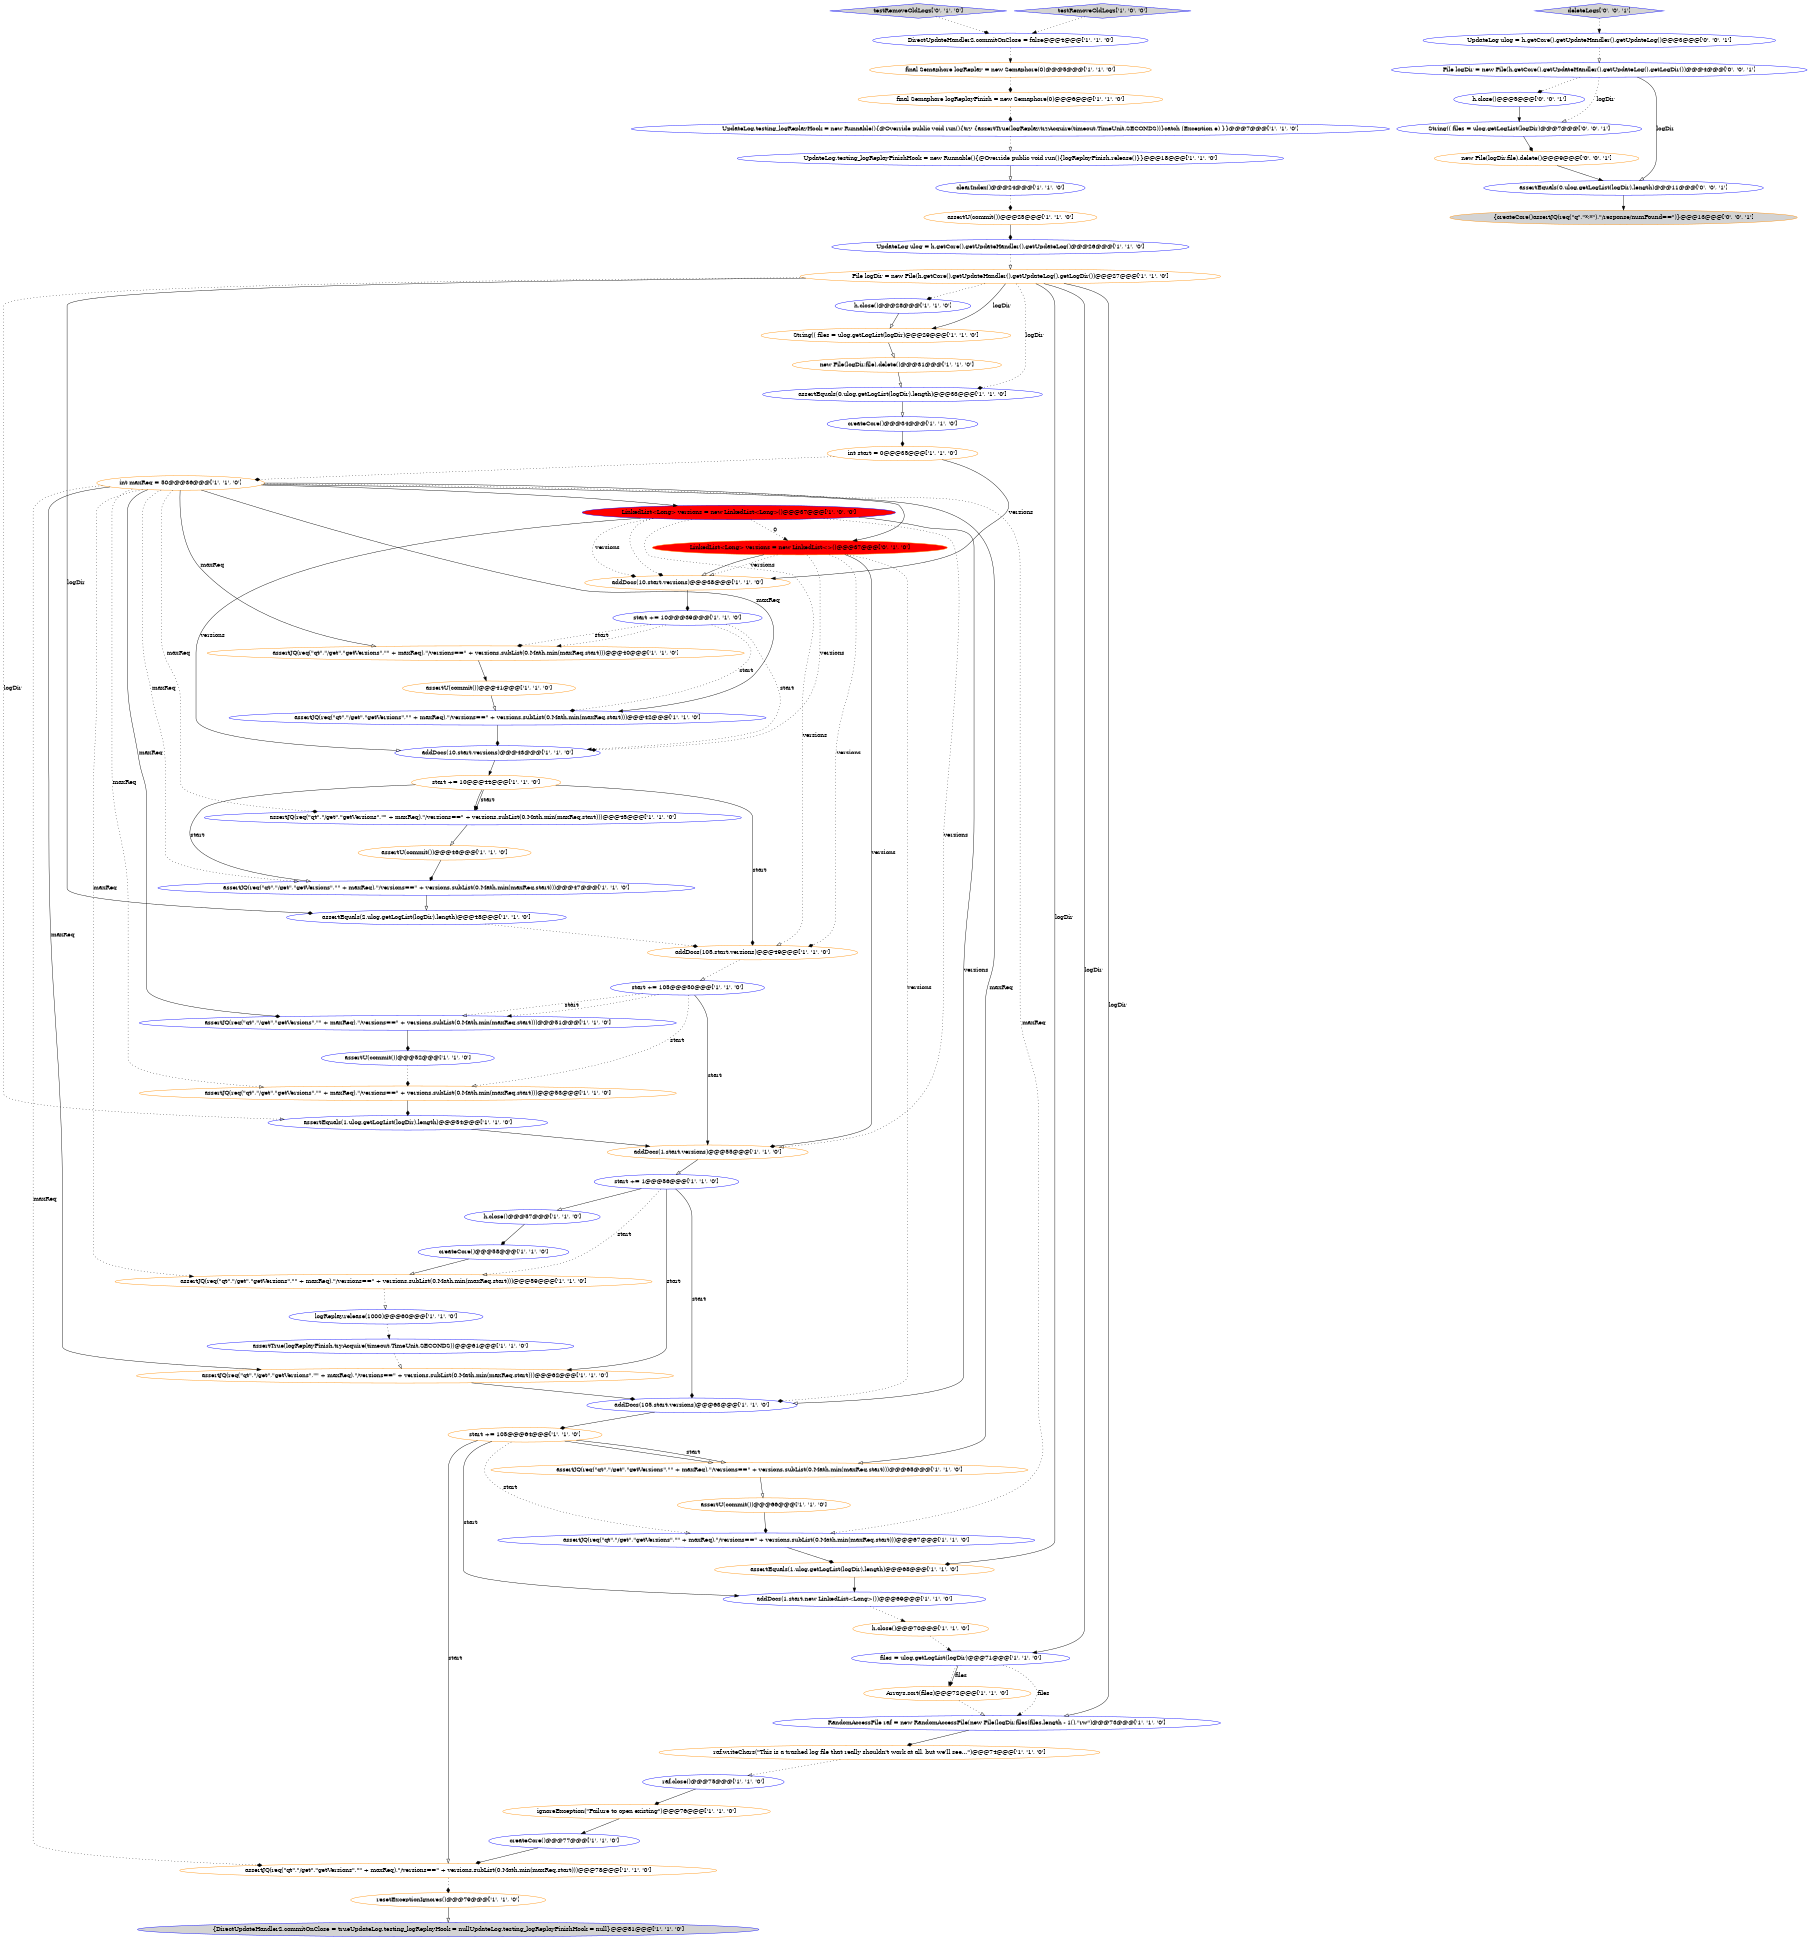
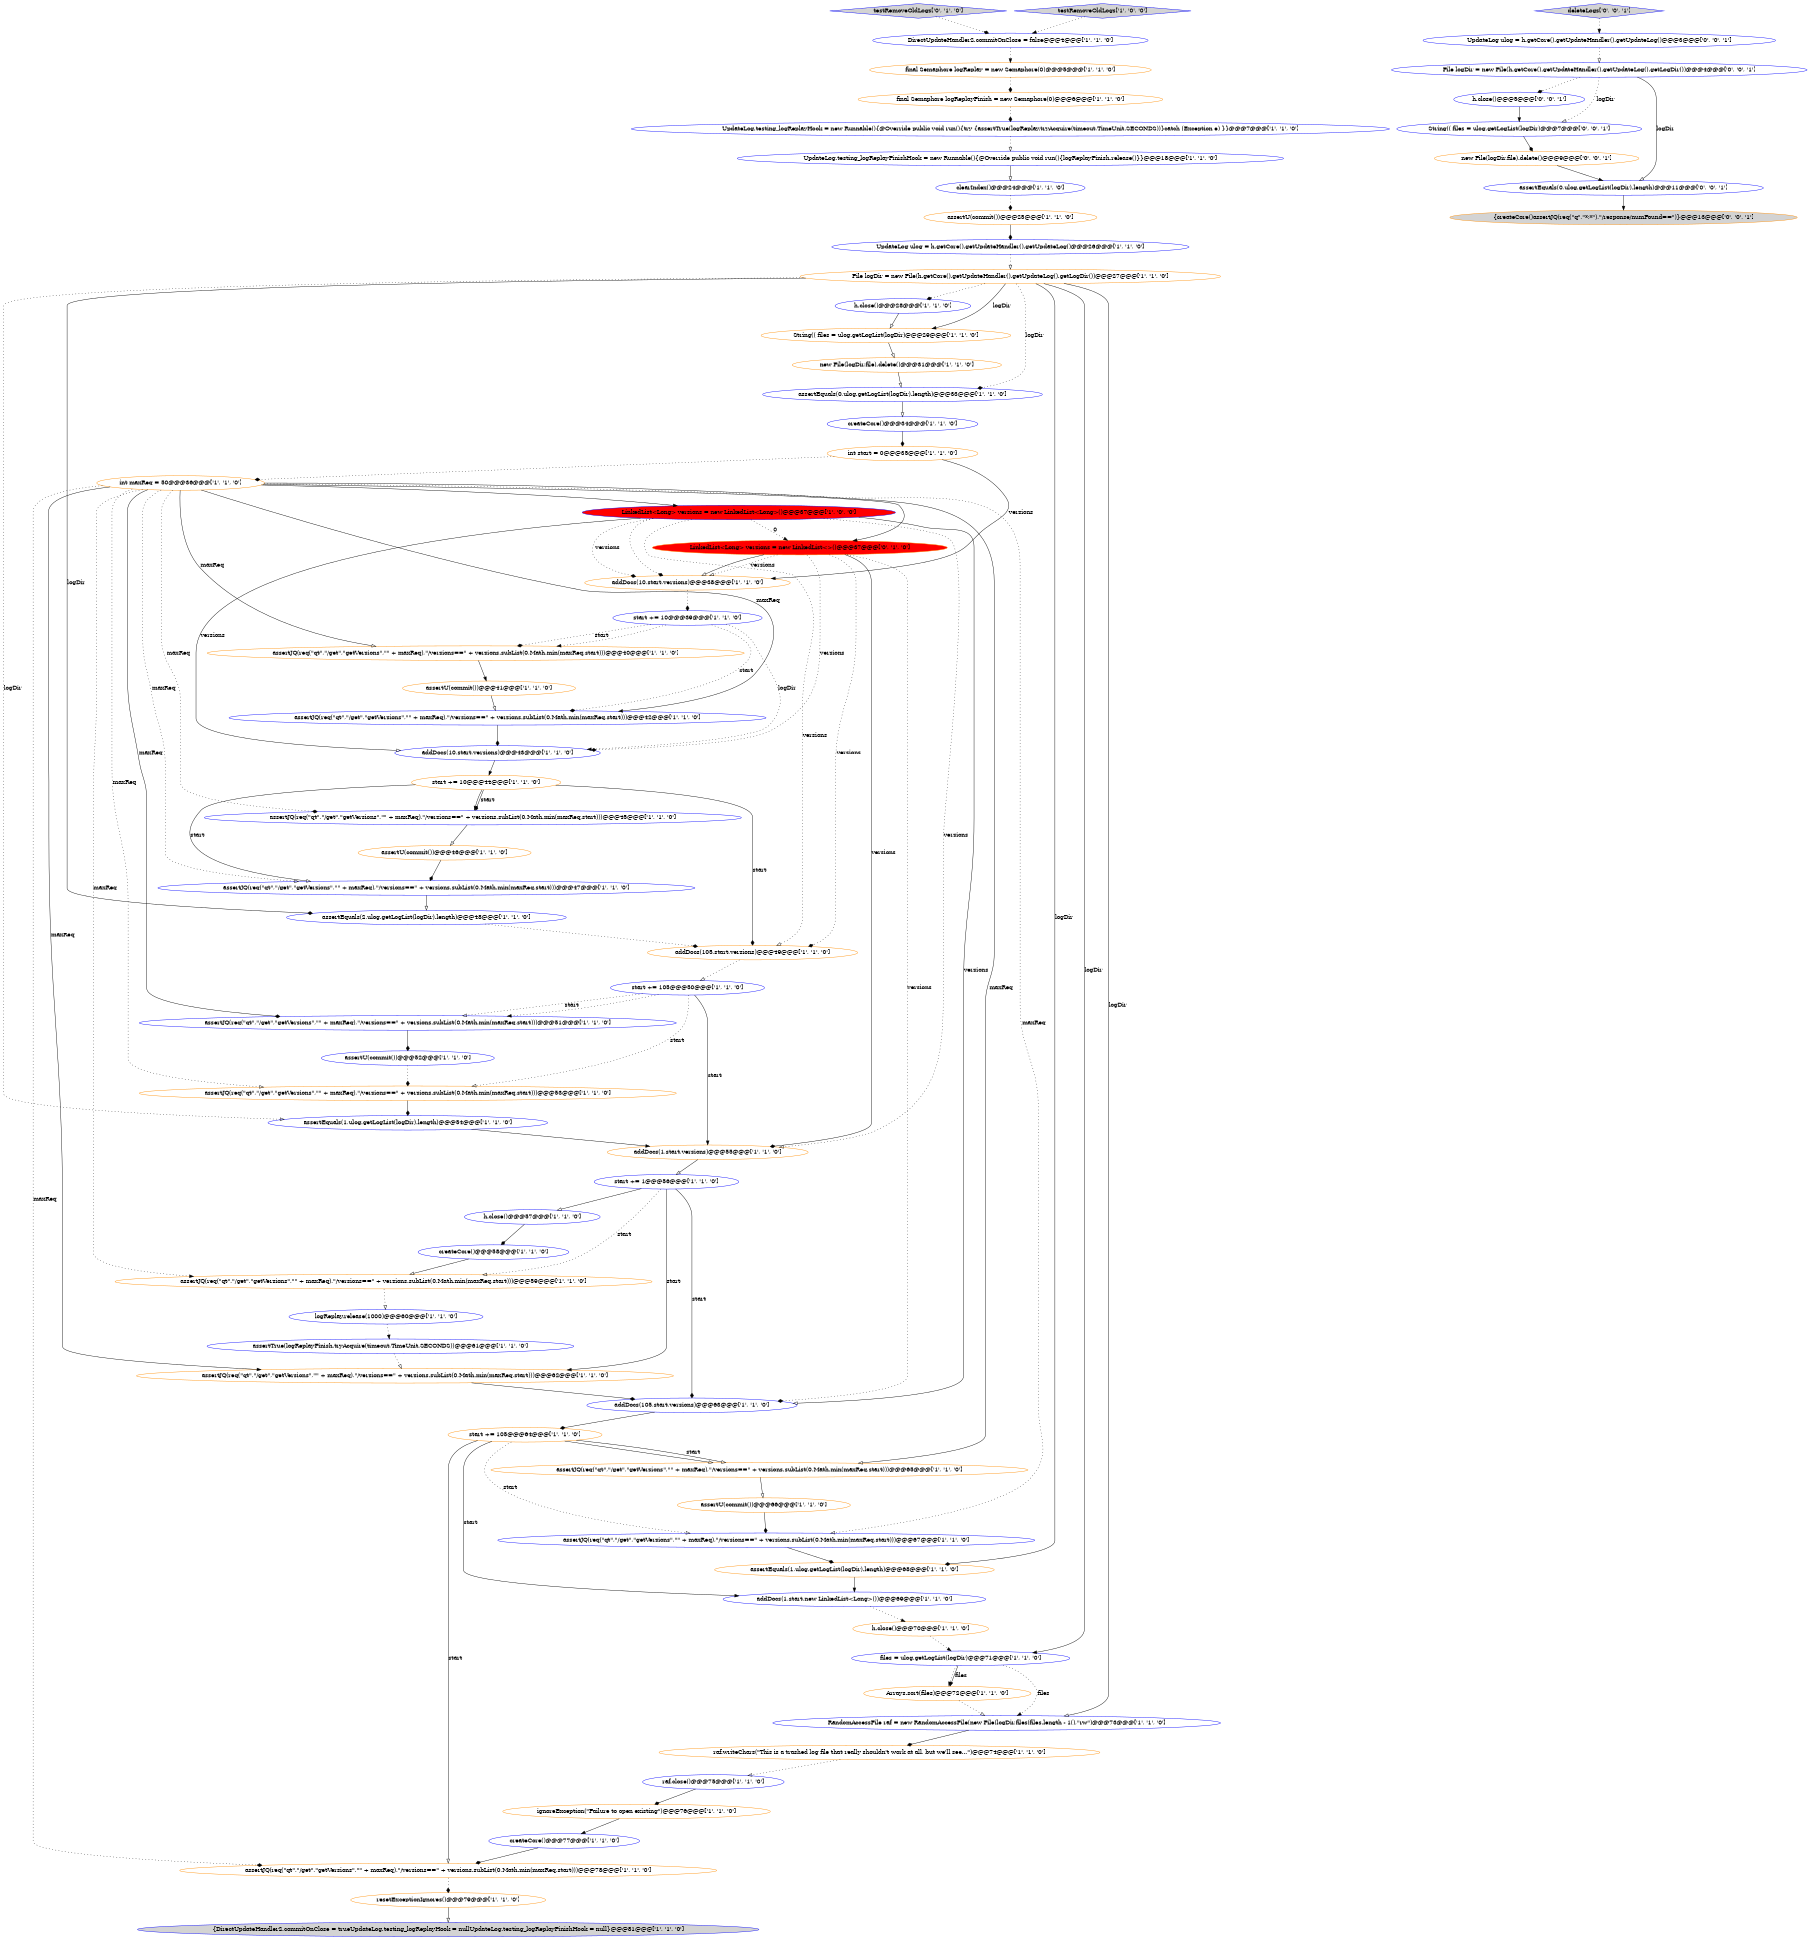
(687, 598) -> (687, 598)
(787, 688) -> (787, 688)
